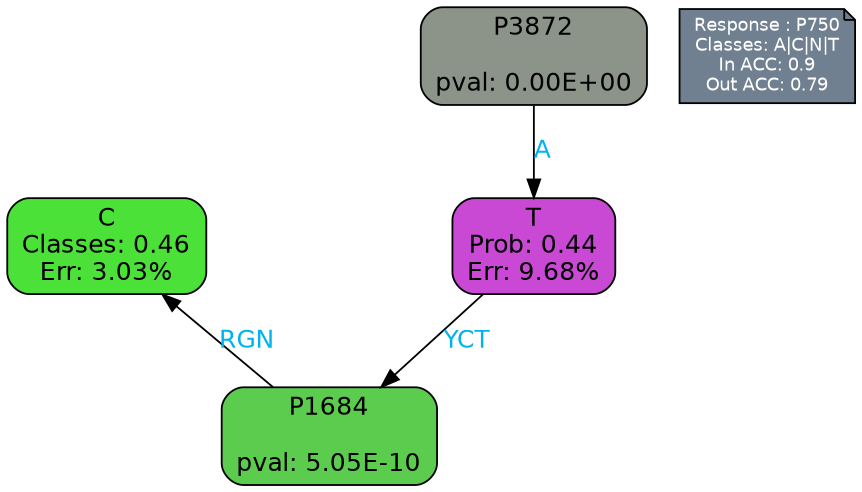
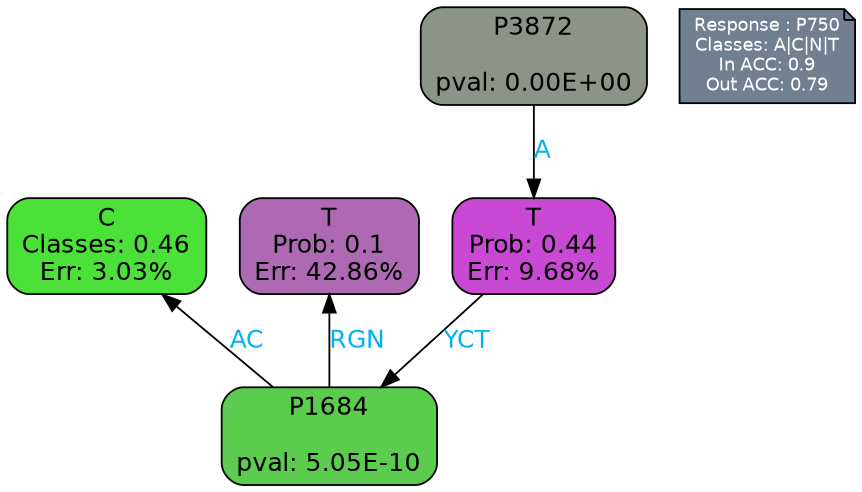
none -> (329, 246)
(247, 341) -> (247, 341)
